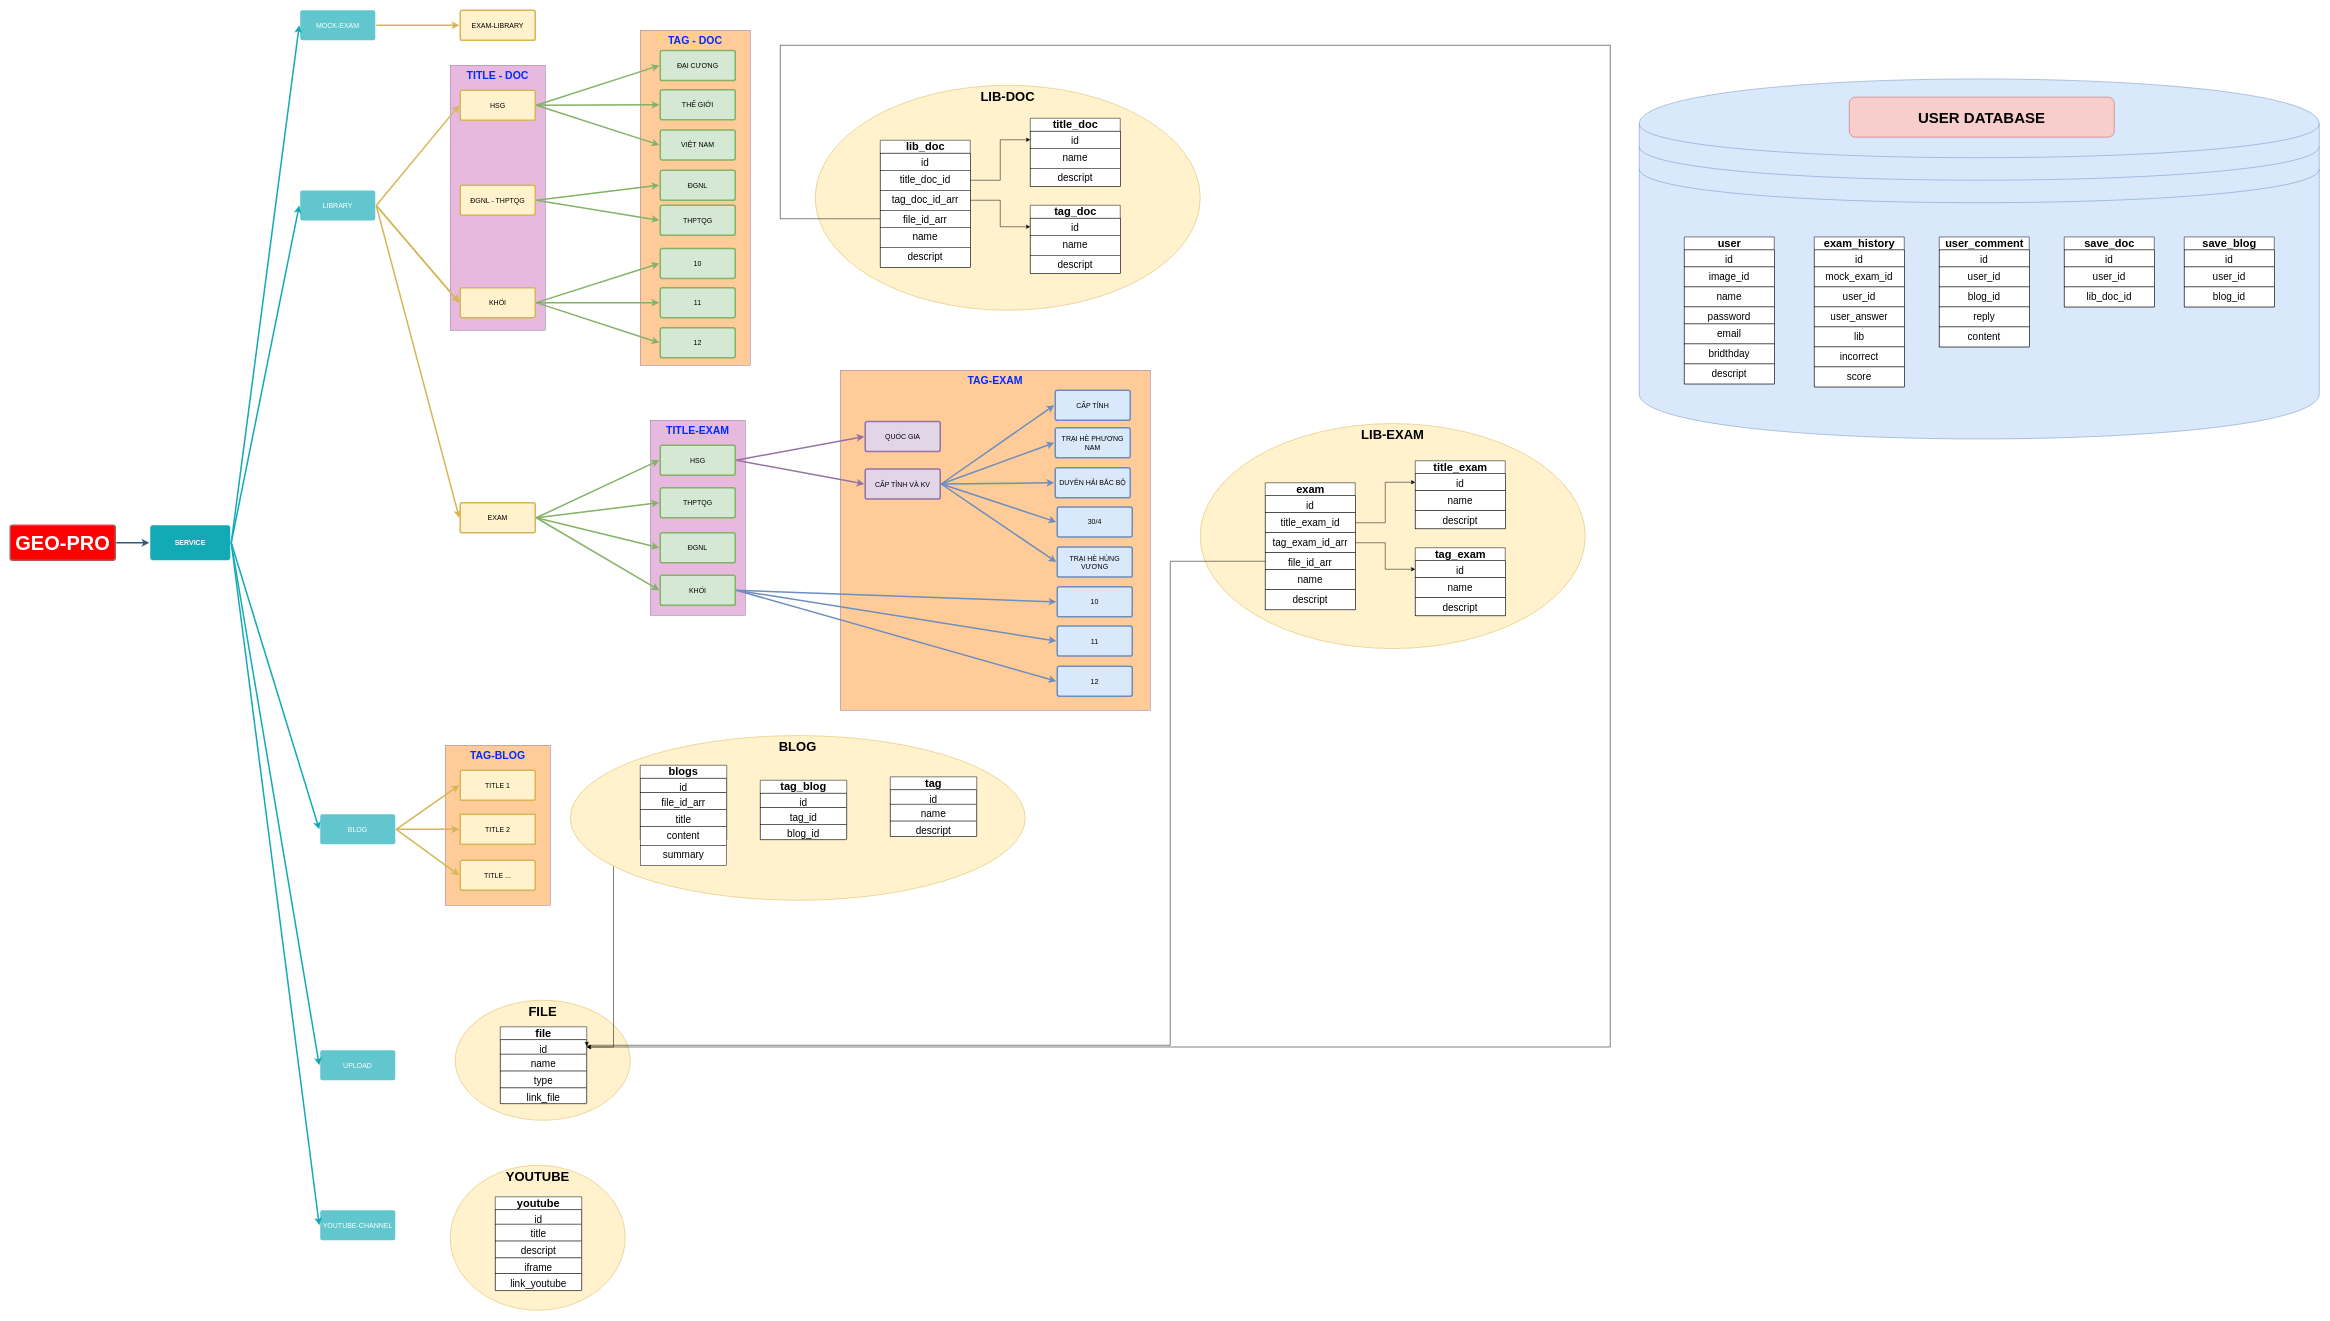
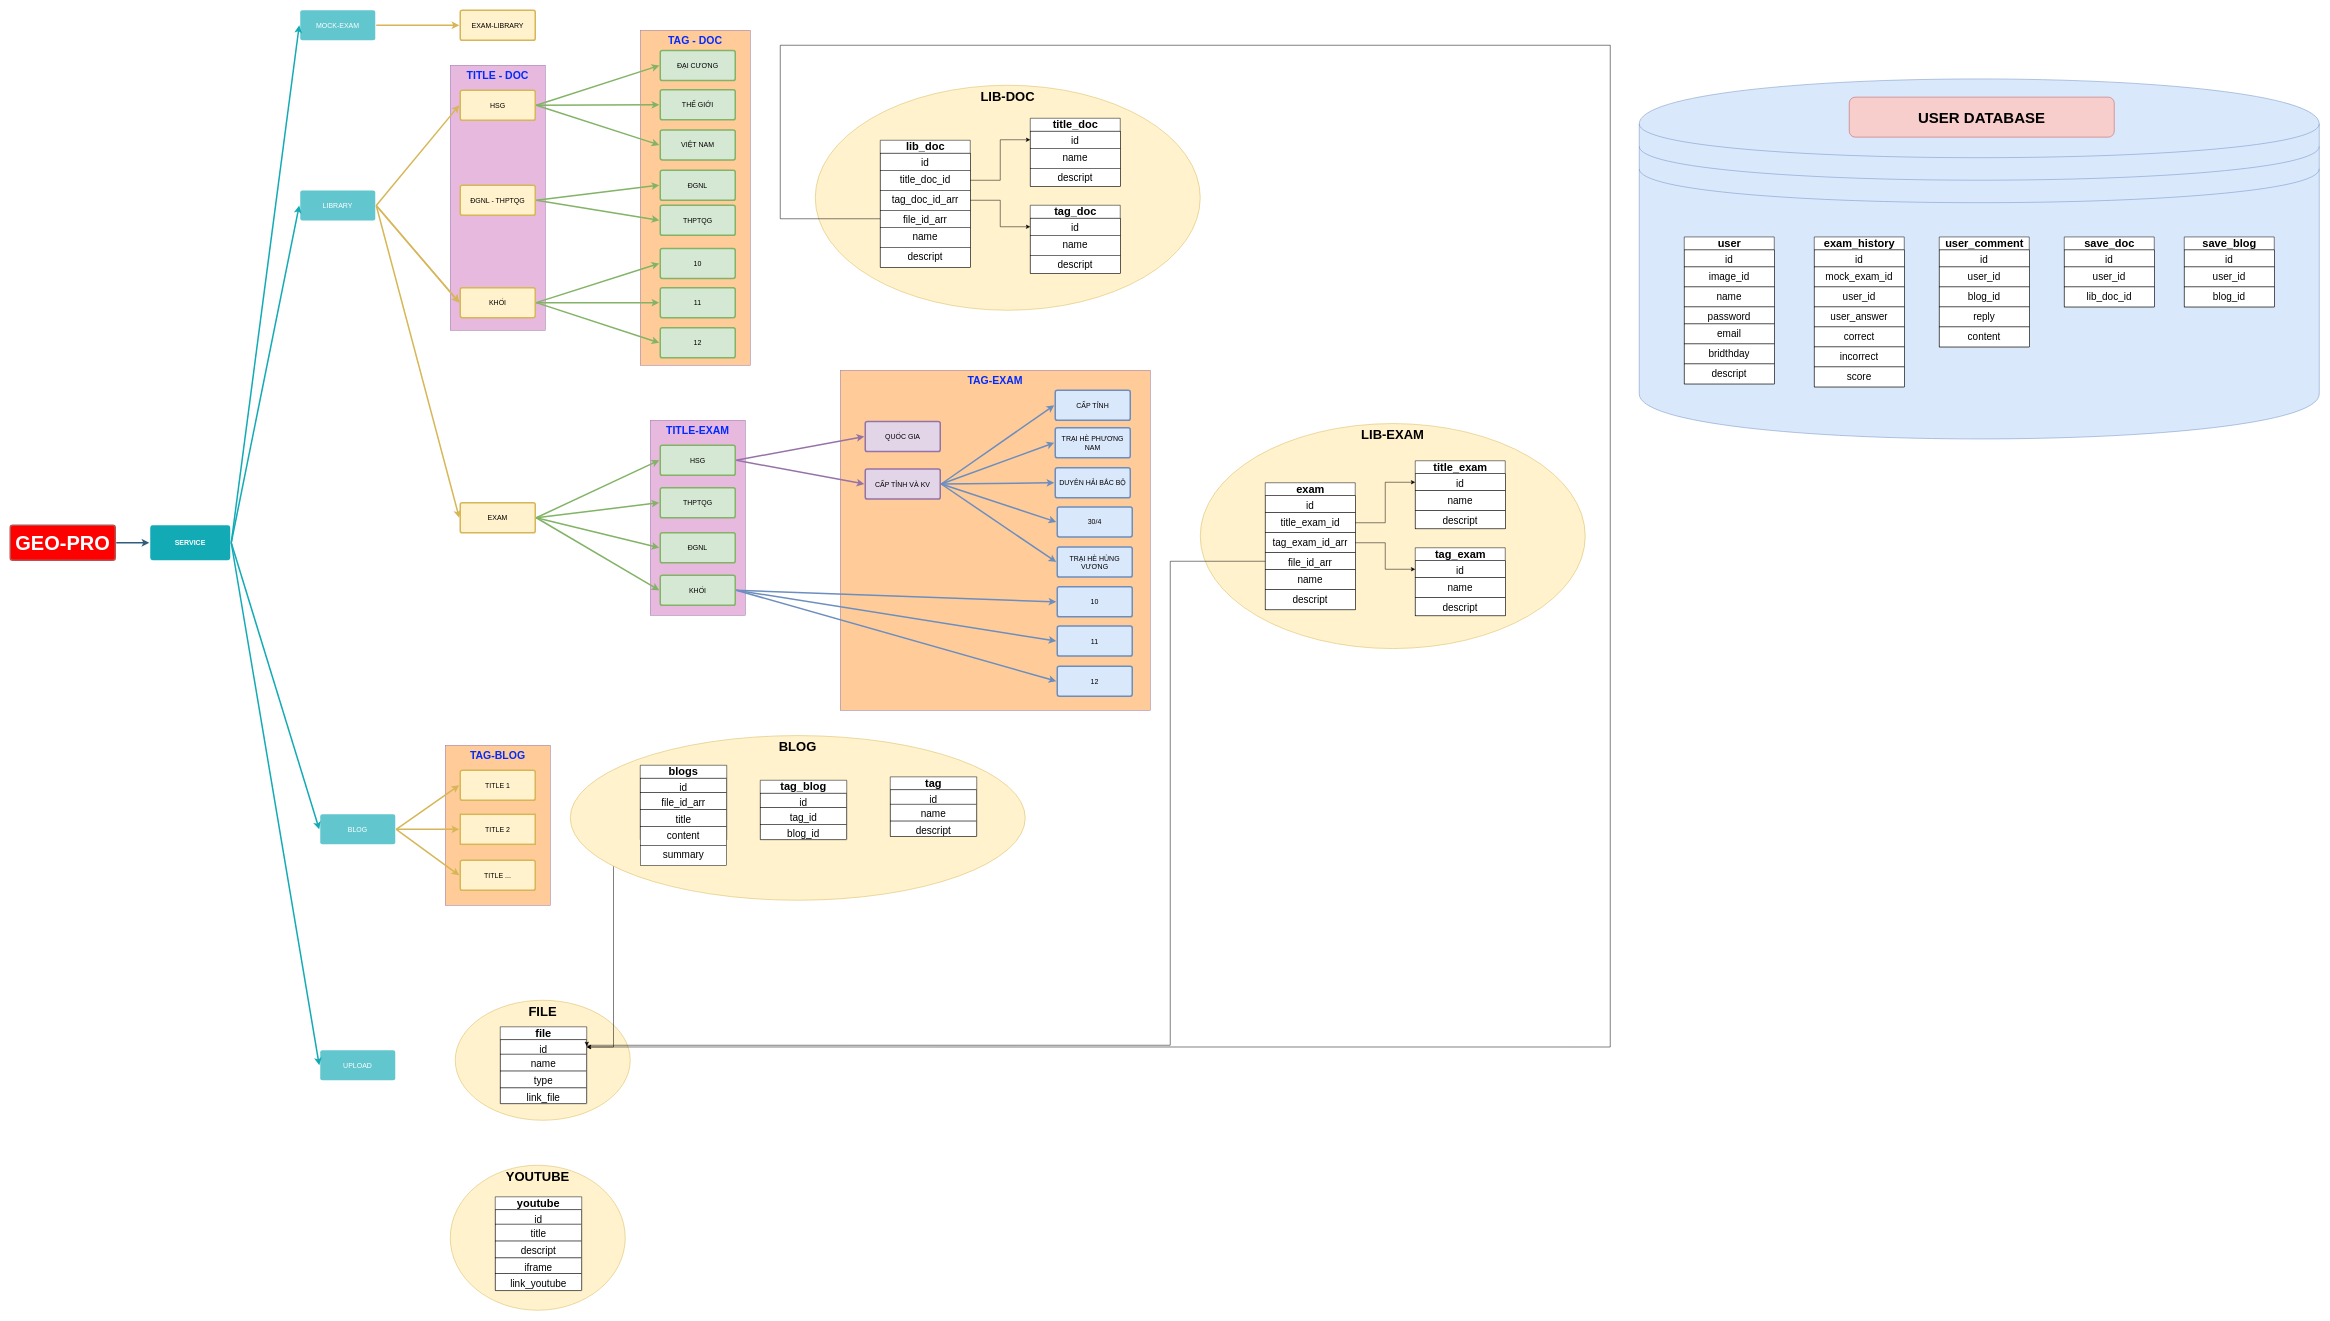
(1859, 336) -> (1859, 336)
(277, 898) -> none
(358, 1225) -> none
